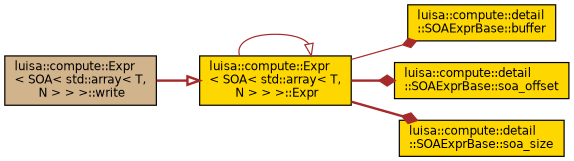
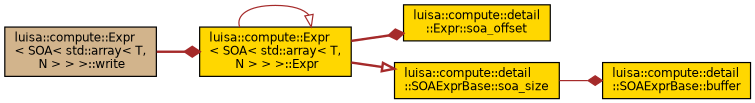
(377, 52) -> (574, 81)
(172, 81) -> (171, 52)
(482, 81) -> (477, 23)
(377, 109) -> (367, 65)
